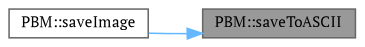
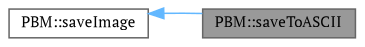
(168, 34) -> (183, 13)
